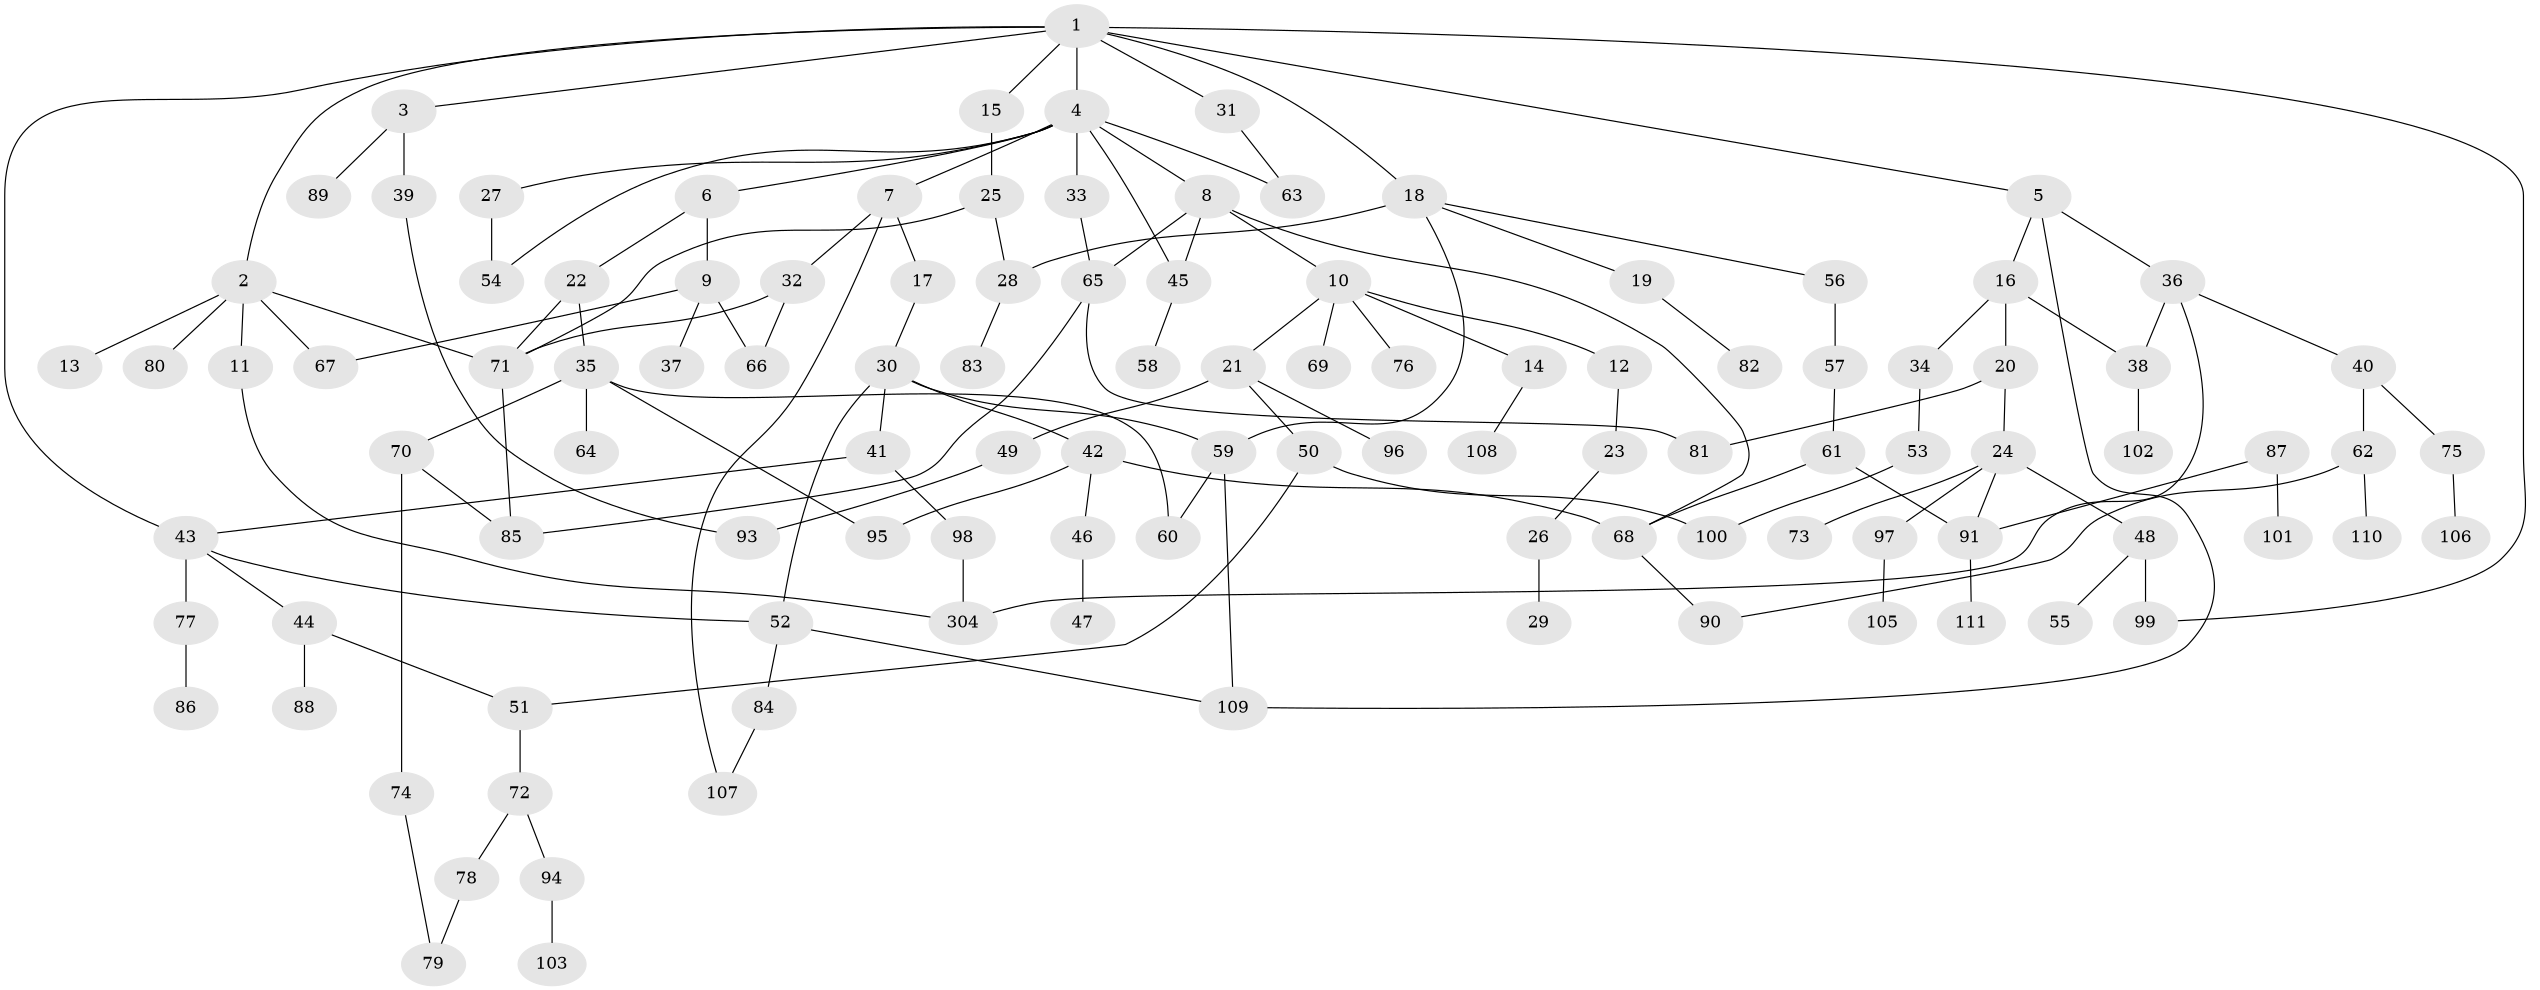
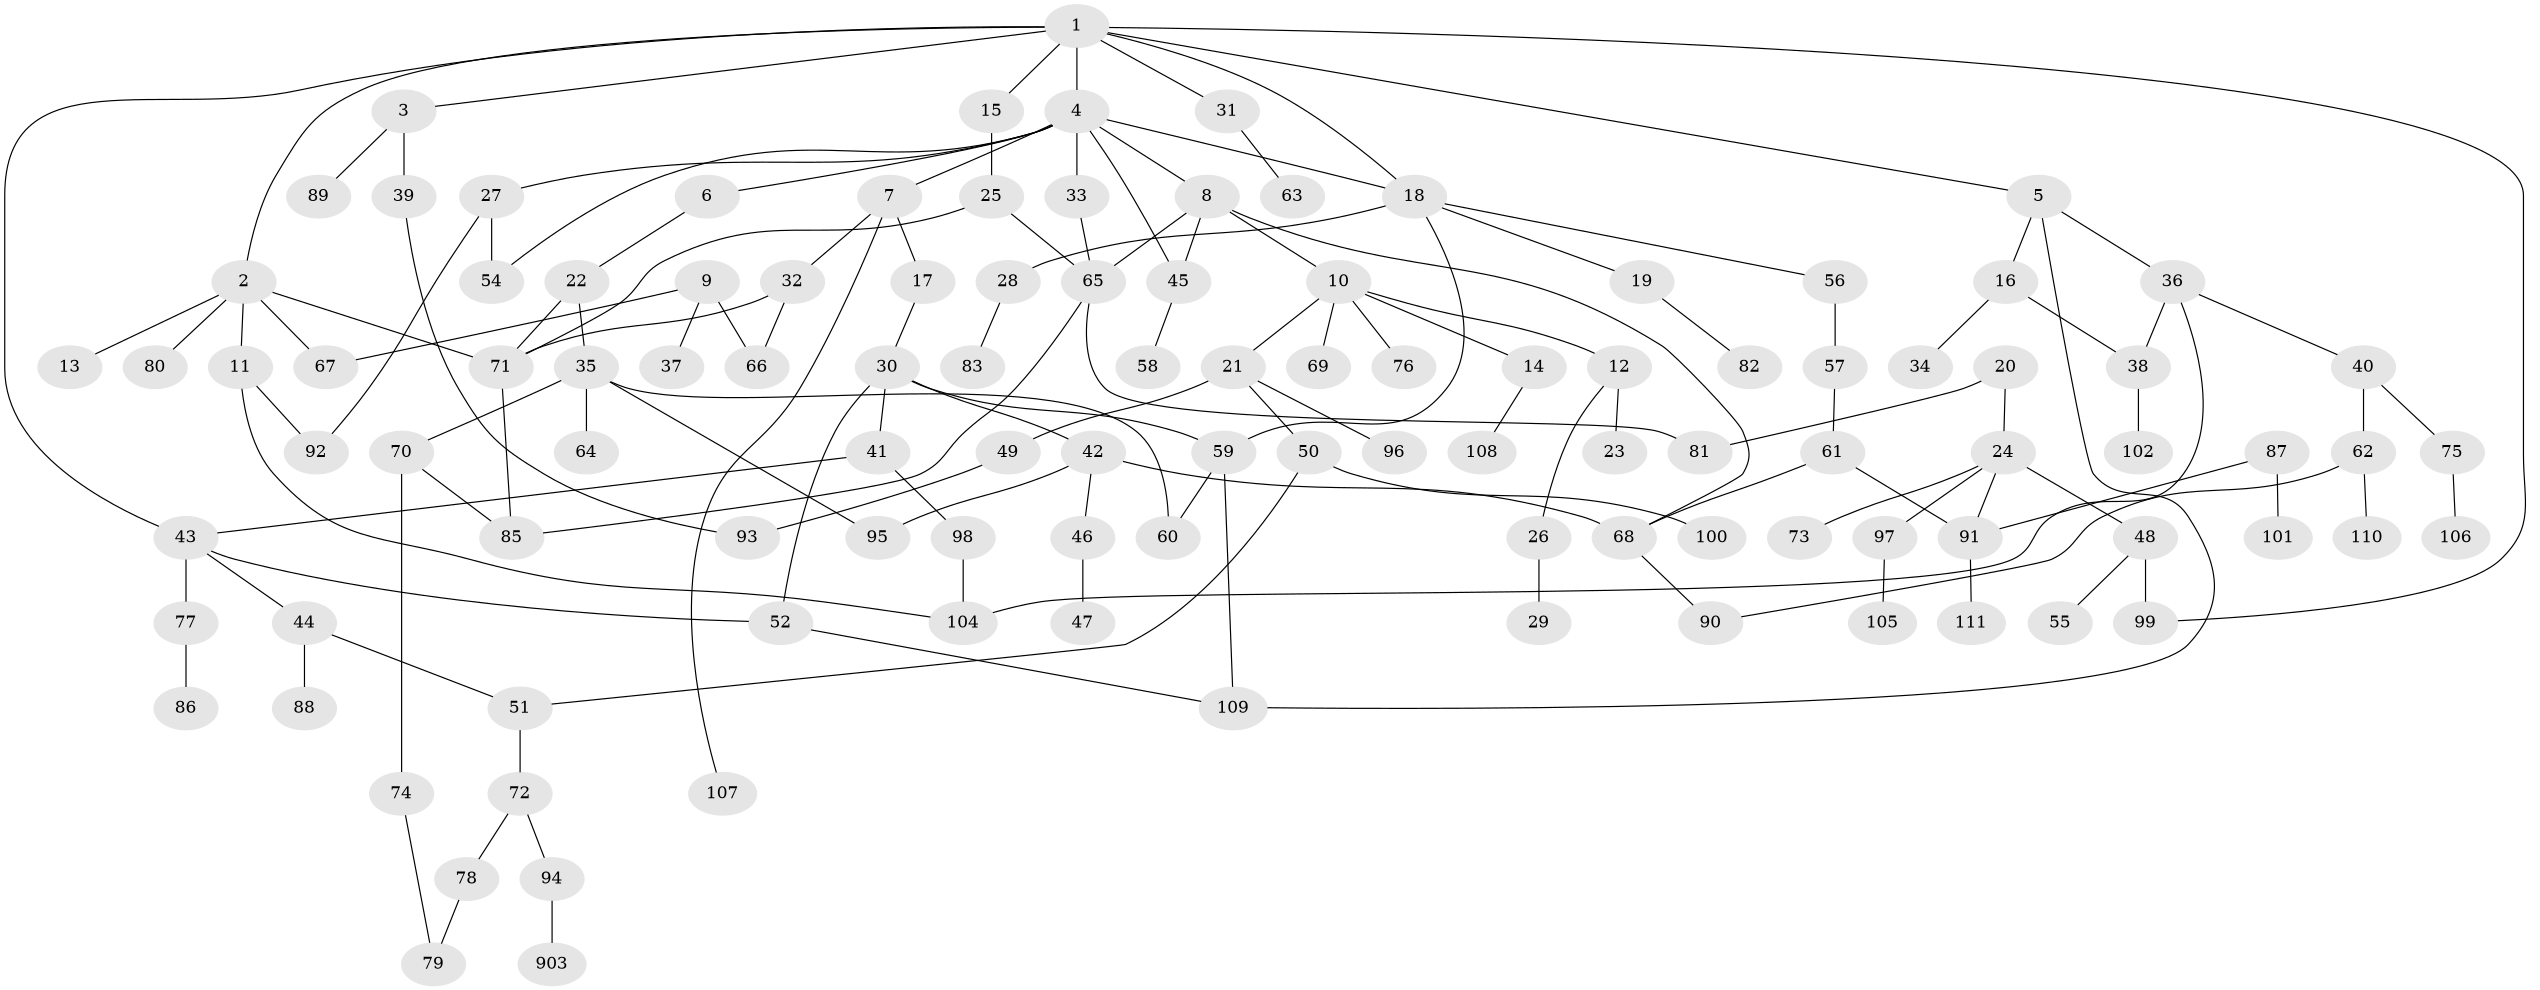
(1187, 151) -> (1246, 153)
(707, 235) -> none
(1000, 239) -> (1043, 239)
(2006, 325) -> none
none -> (316, 453)
(1918, 453) -> none
(1580, 492) -> (1565, 447)
(963, 623) -> (963, 623)
(764, 708) -> none
(552, 964) -> (552, 964)
